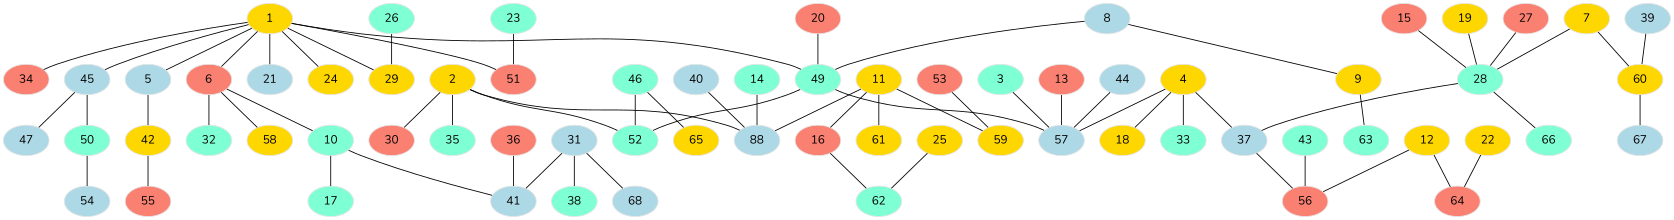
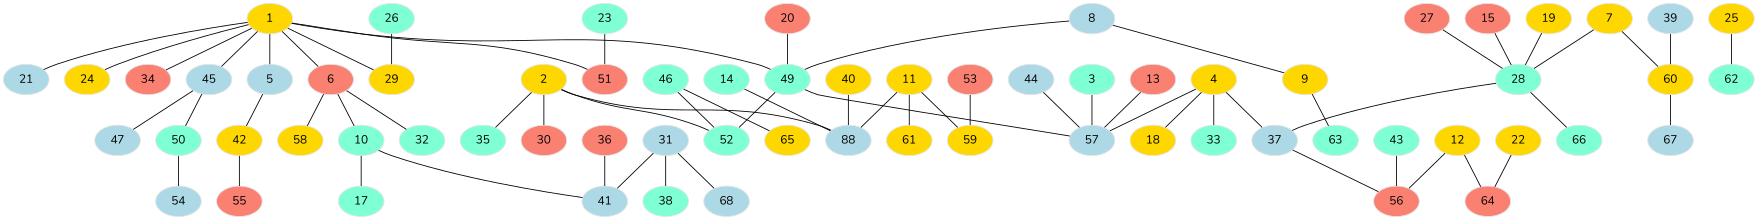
(696, 80) -> (848, 80)
(818, 140) -> none
